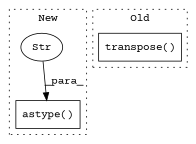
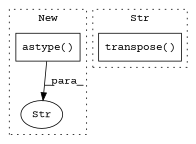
(140, 18) -> (140, 18)
(45, 77) -> (45, 77)
